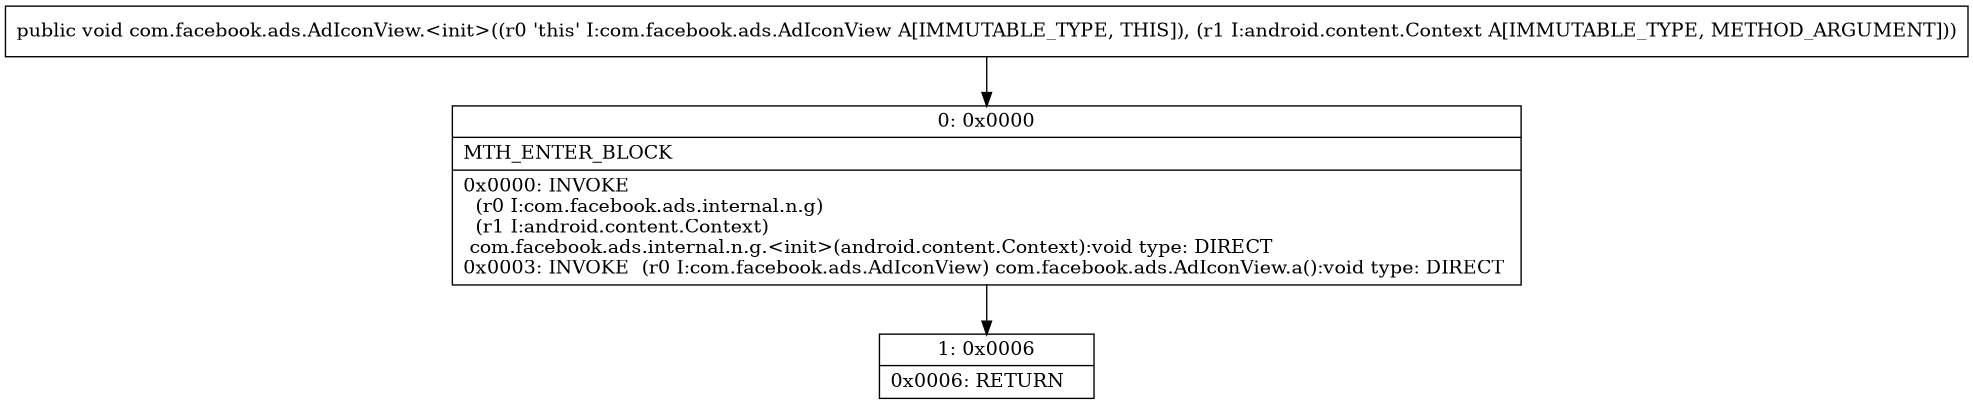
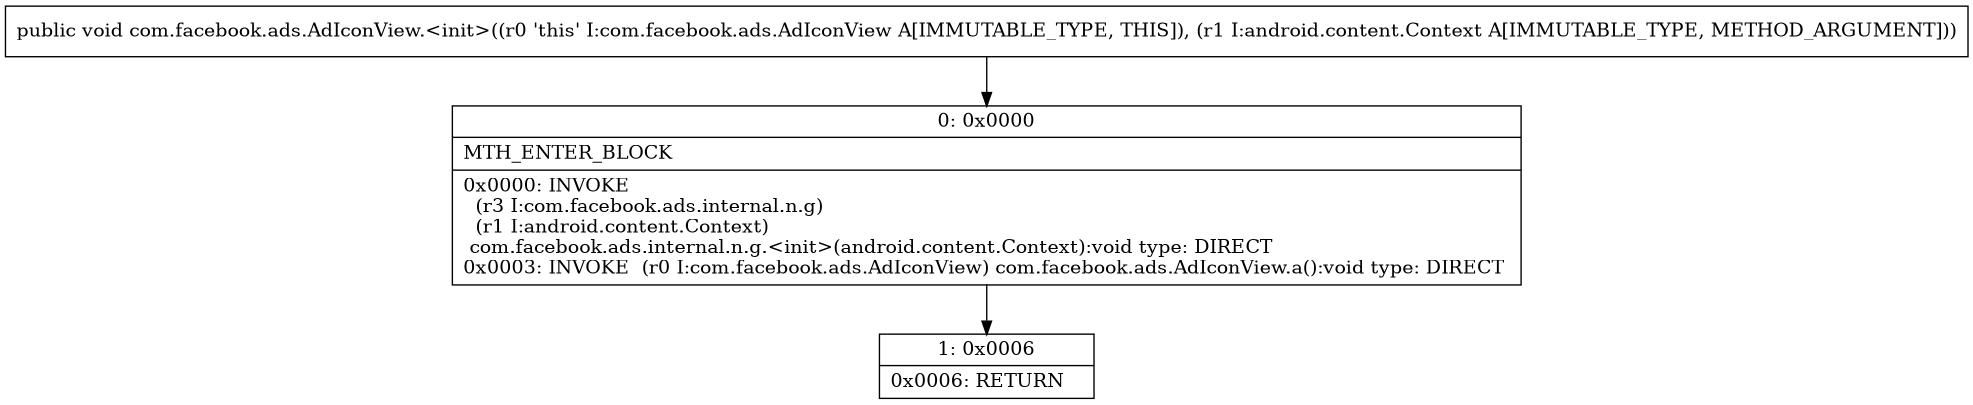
(644, 206) -> (644, 206)
